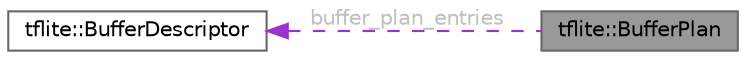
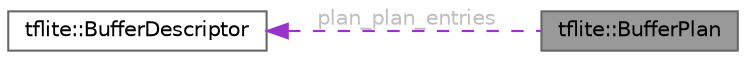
(404, 20) -> (404, 20)
